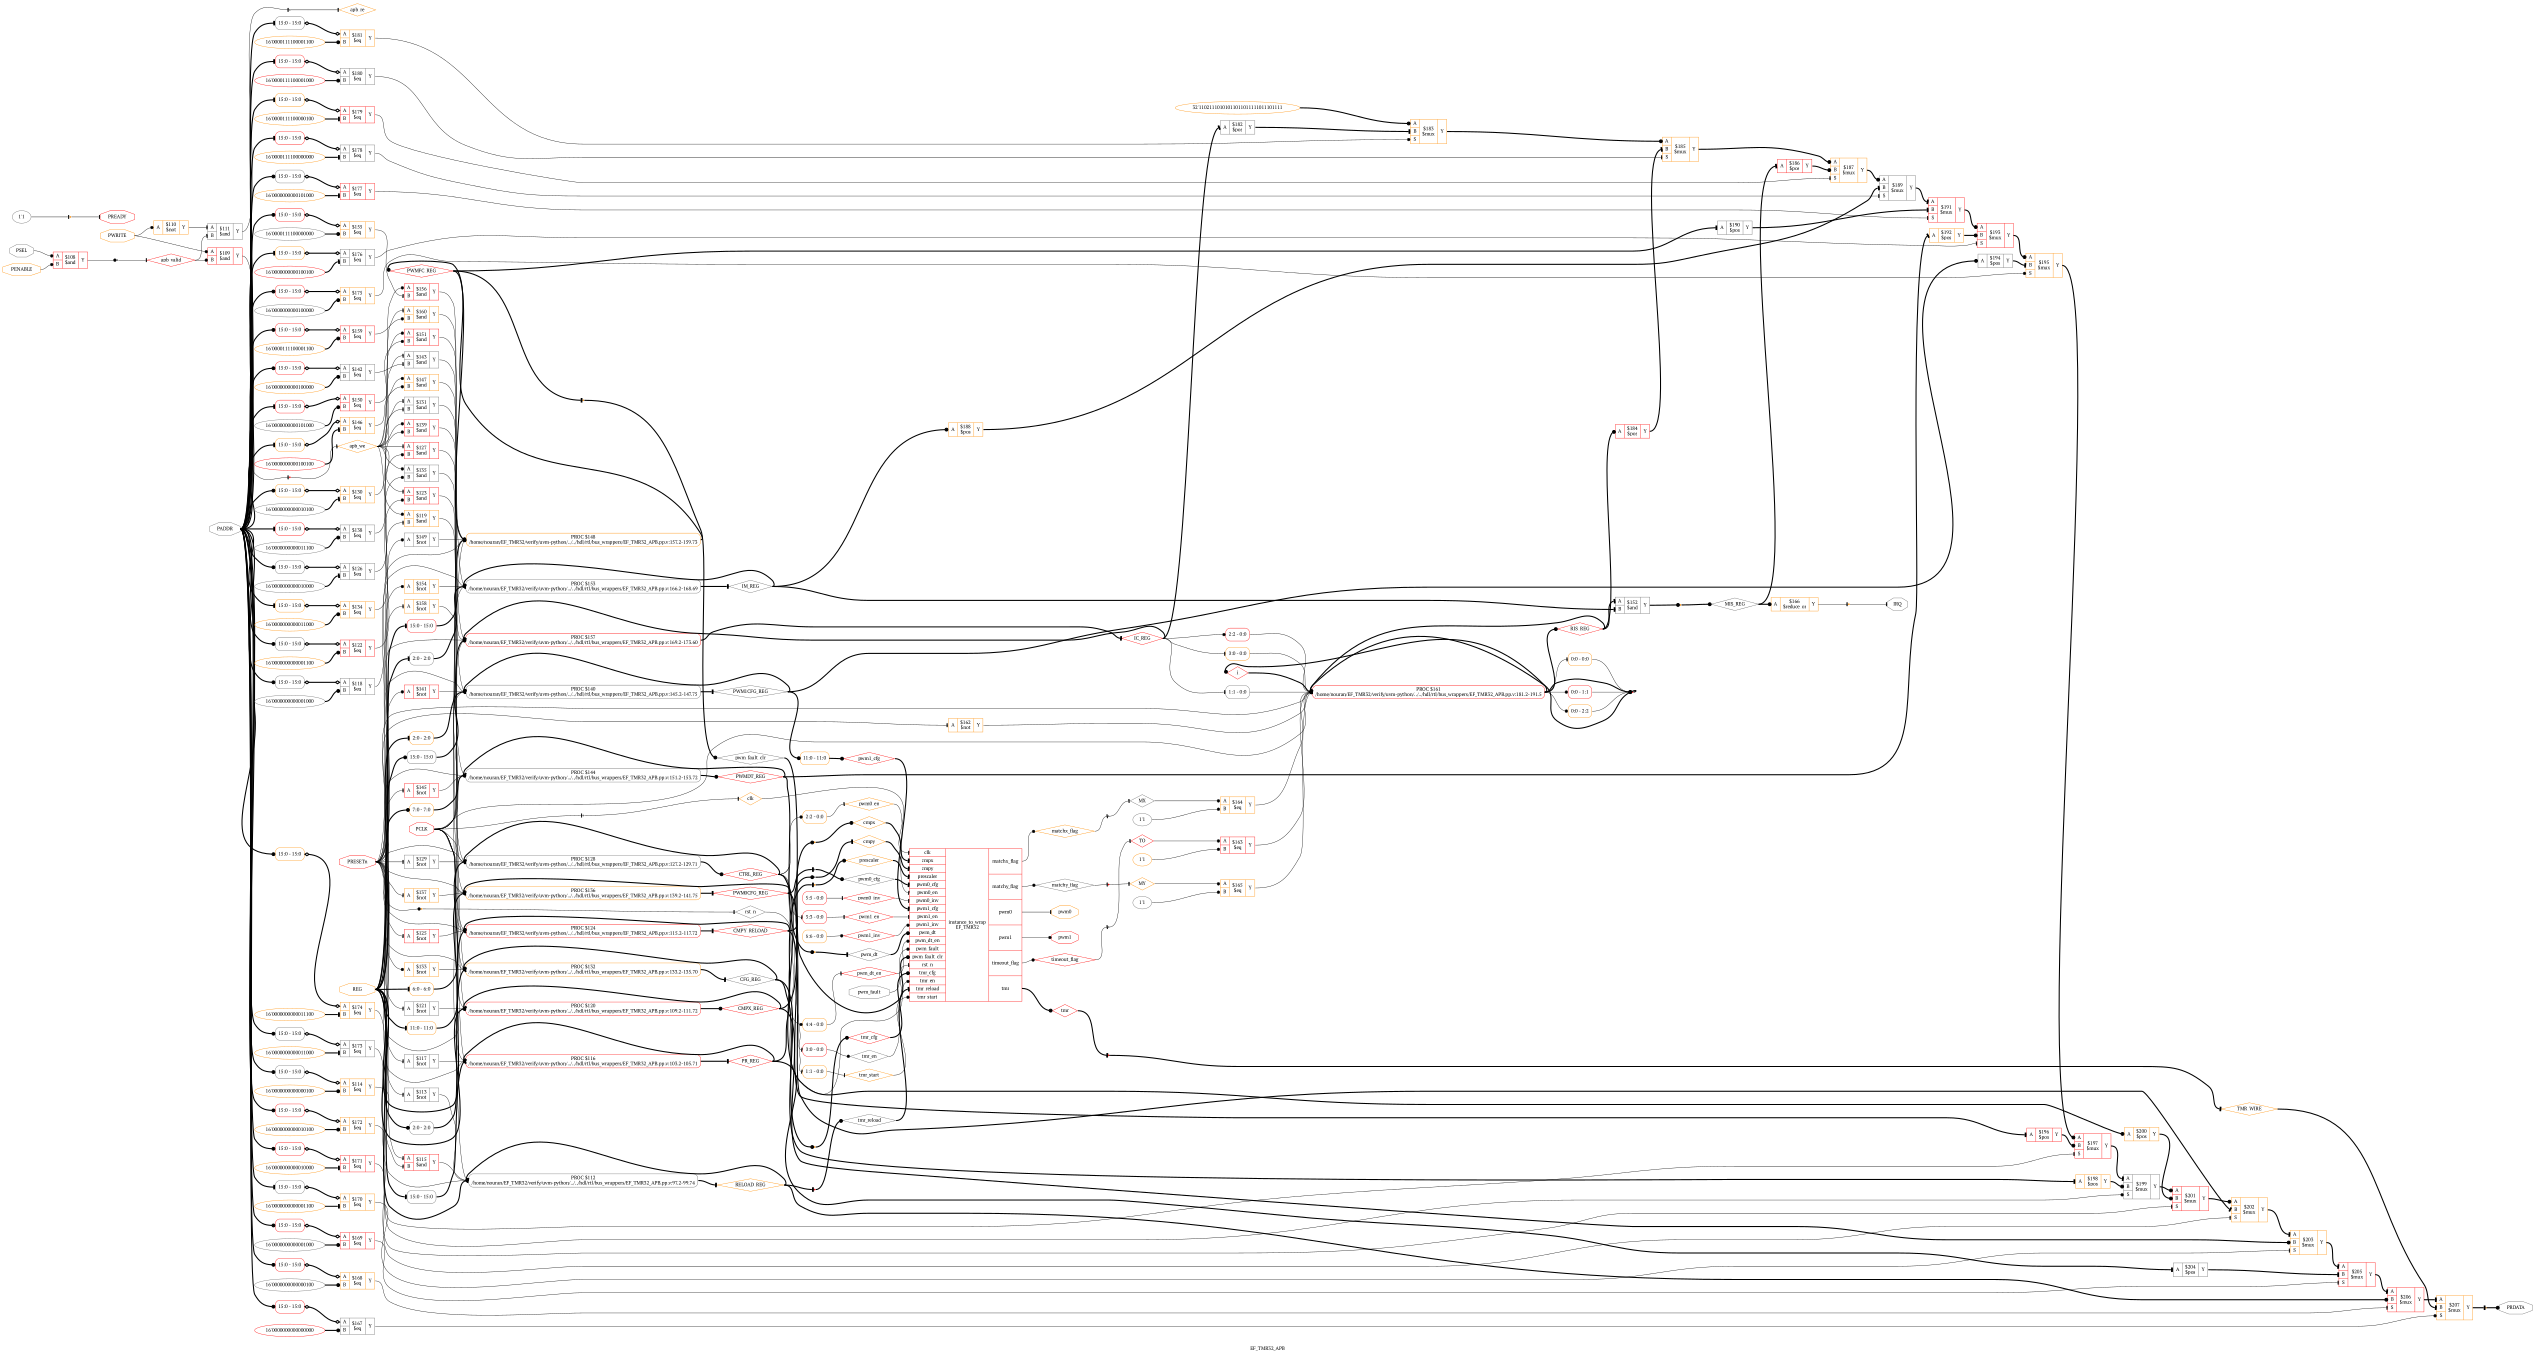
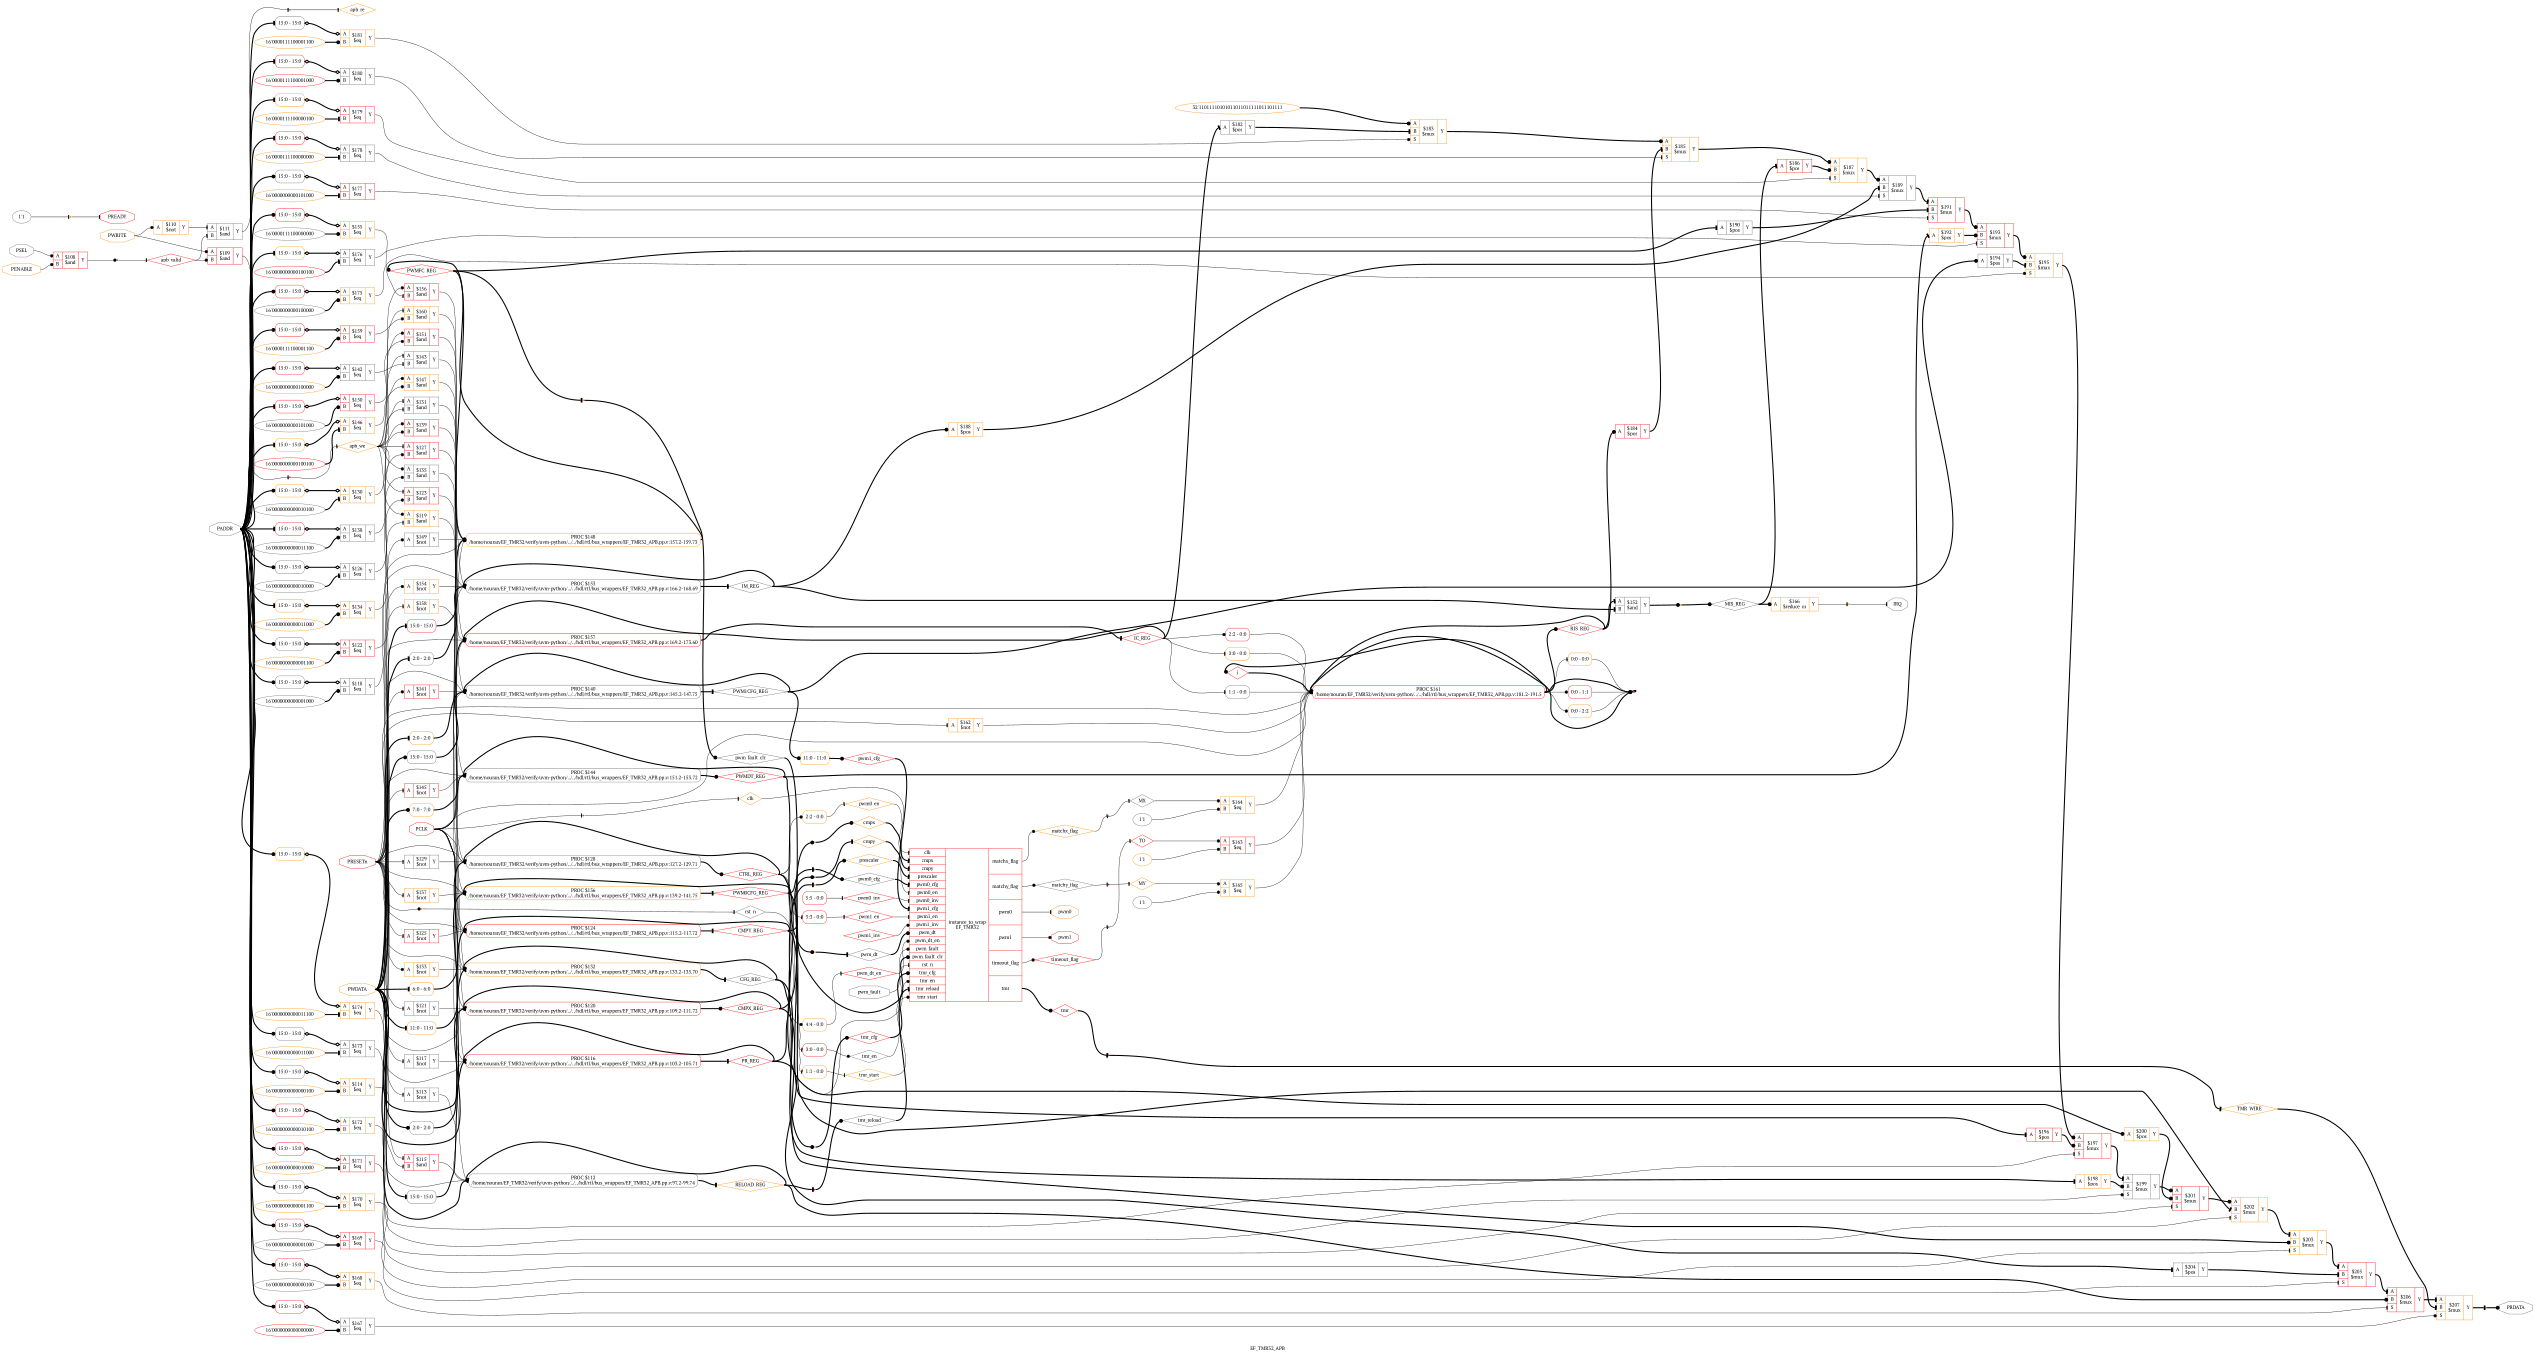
(1238, 108) -> (1238, 108)
(750, 931) -> (750, 931)
(815, 936) -> none
(357, 989) -> (357, 989)
